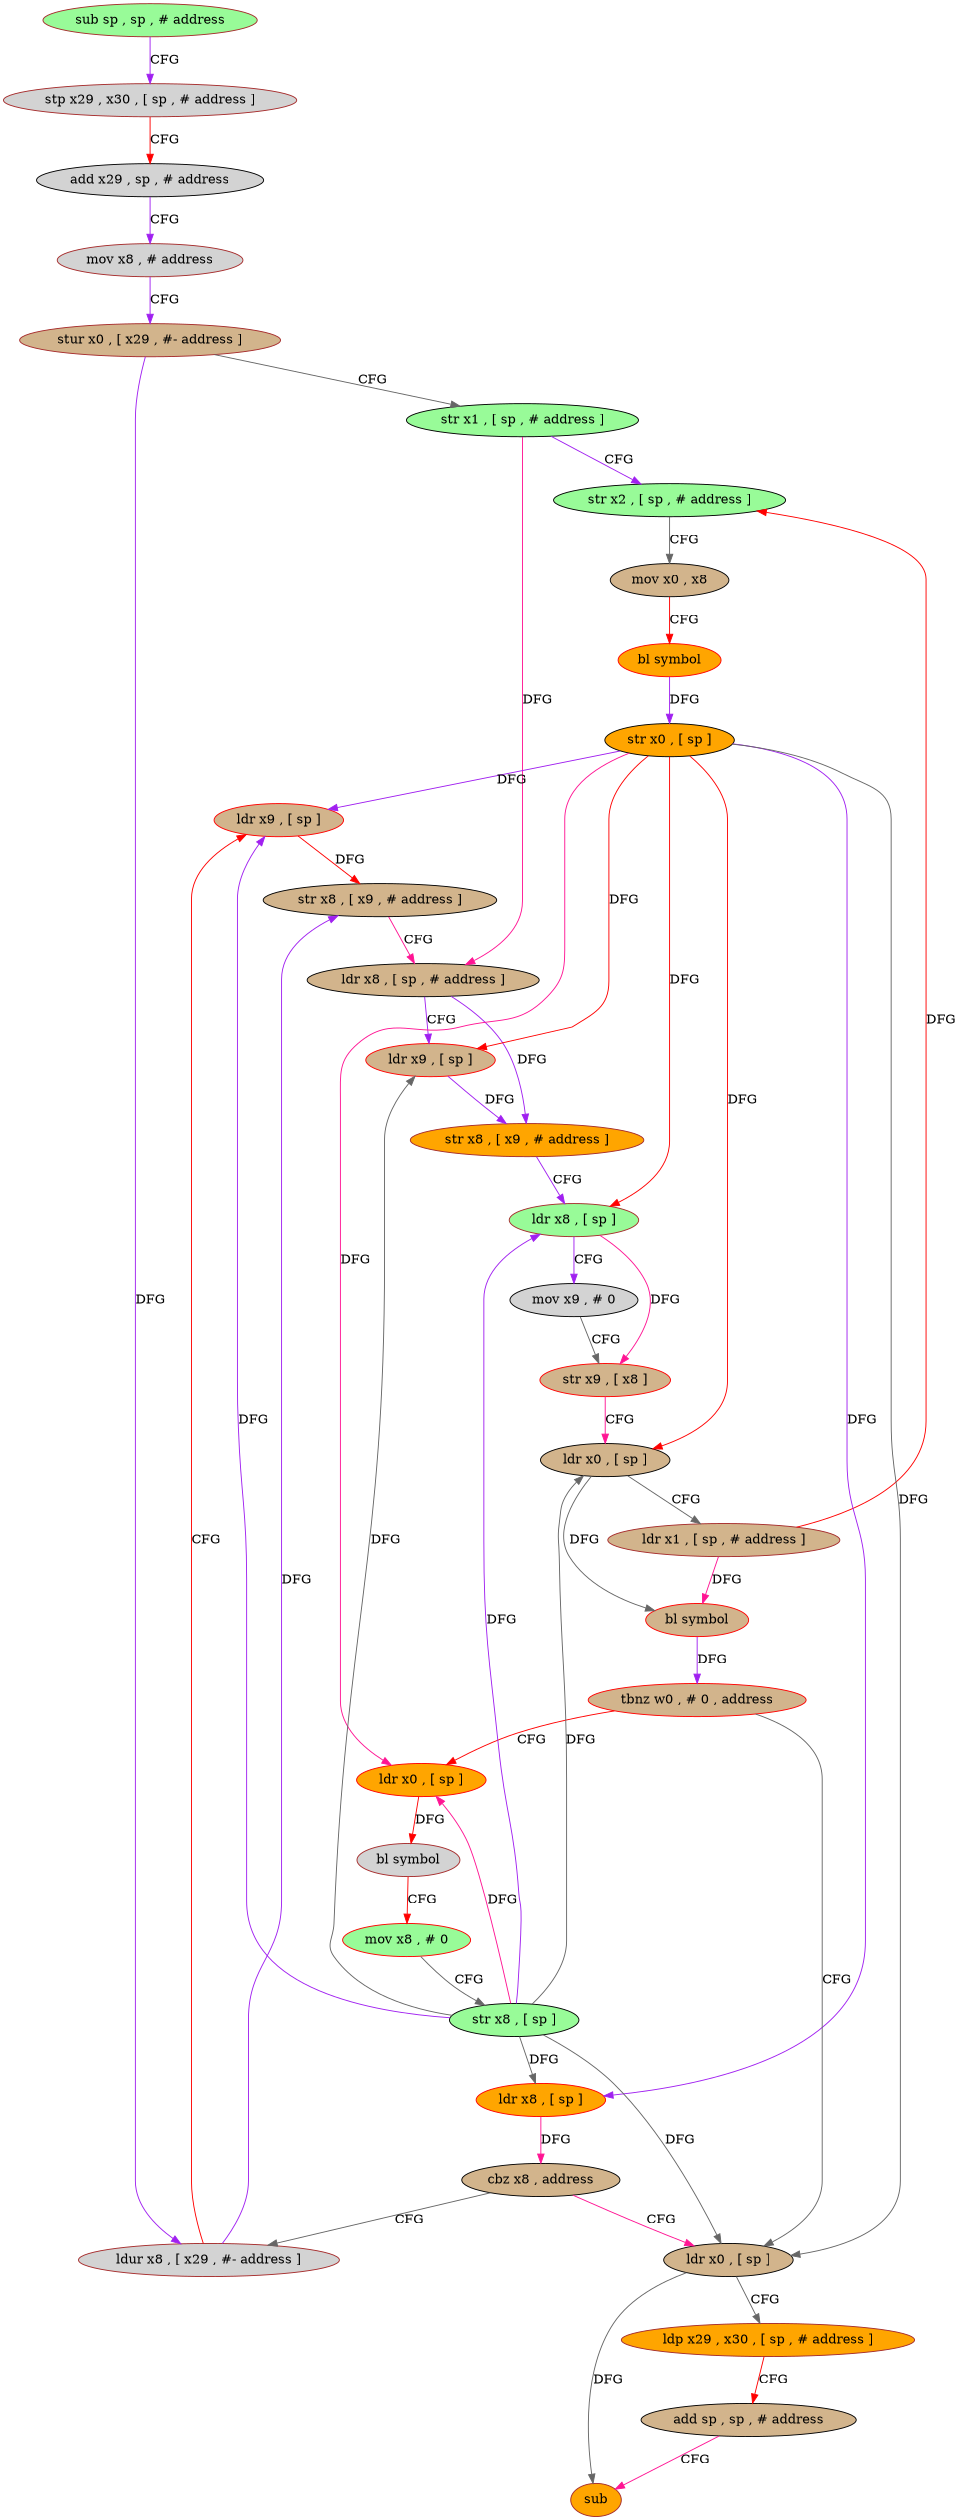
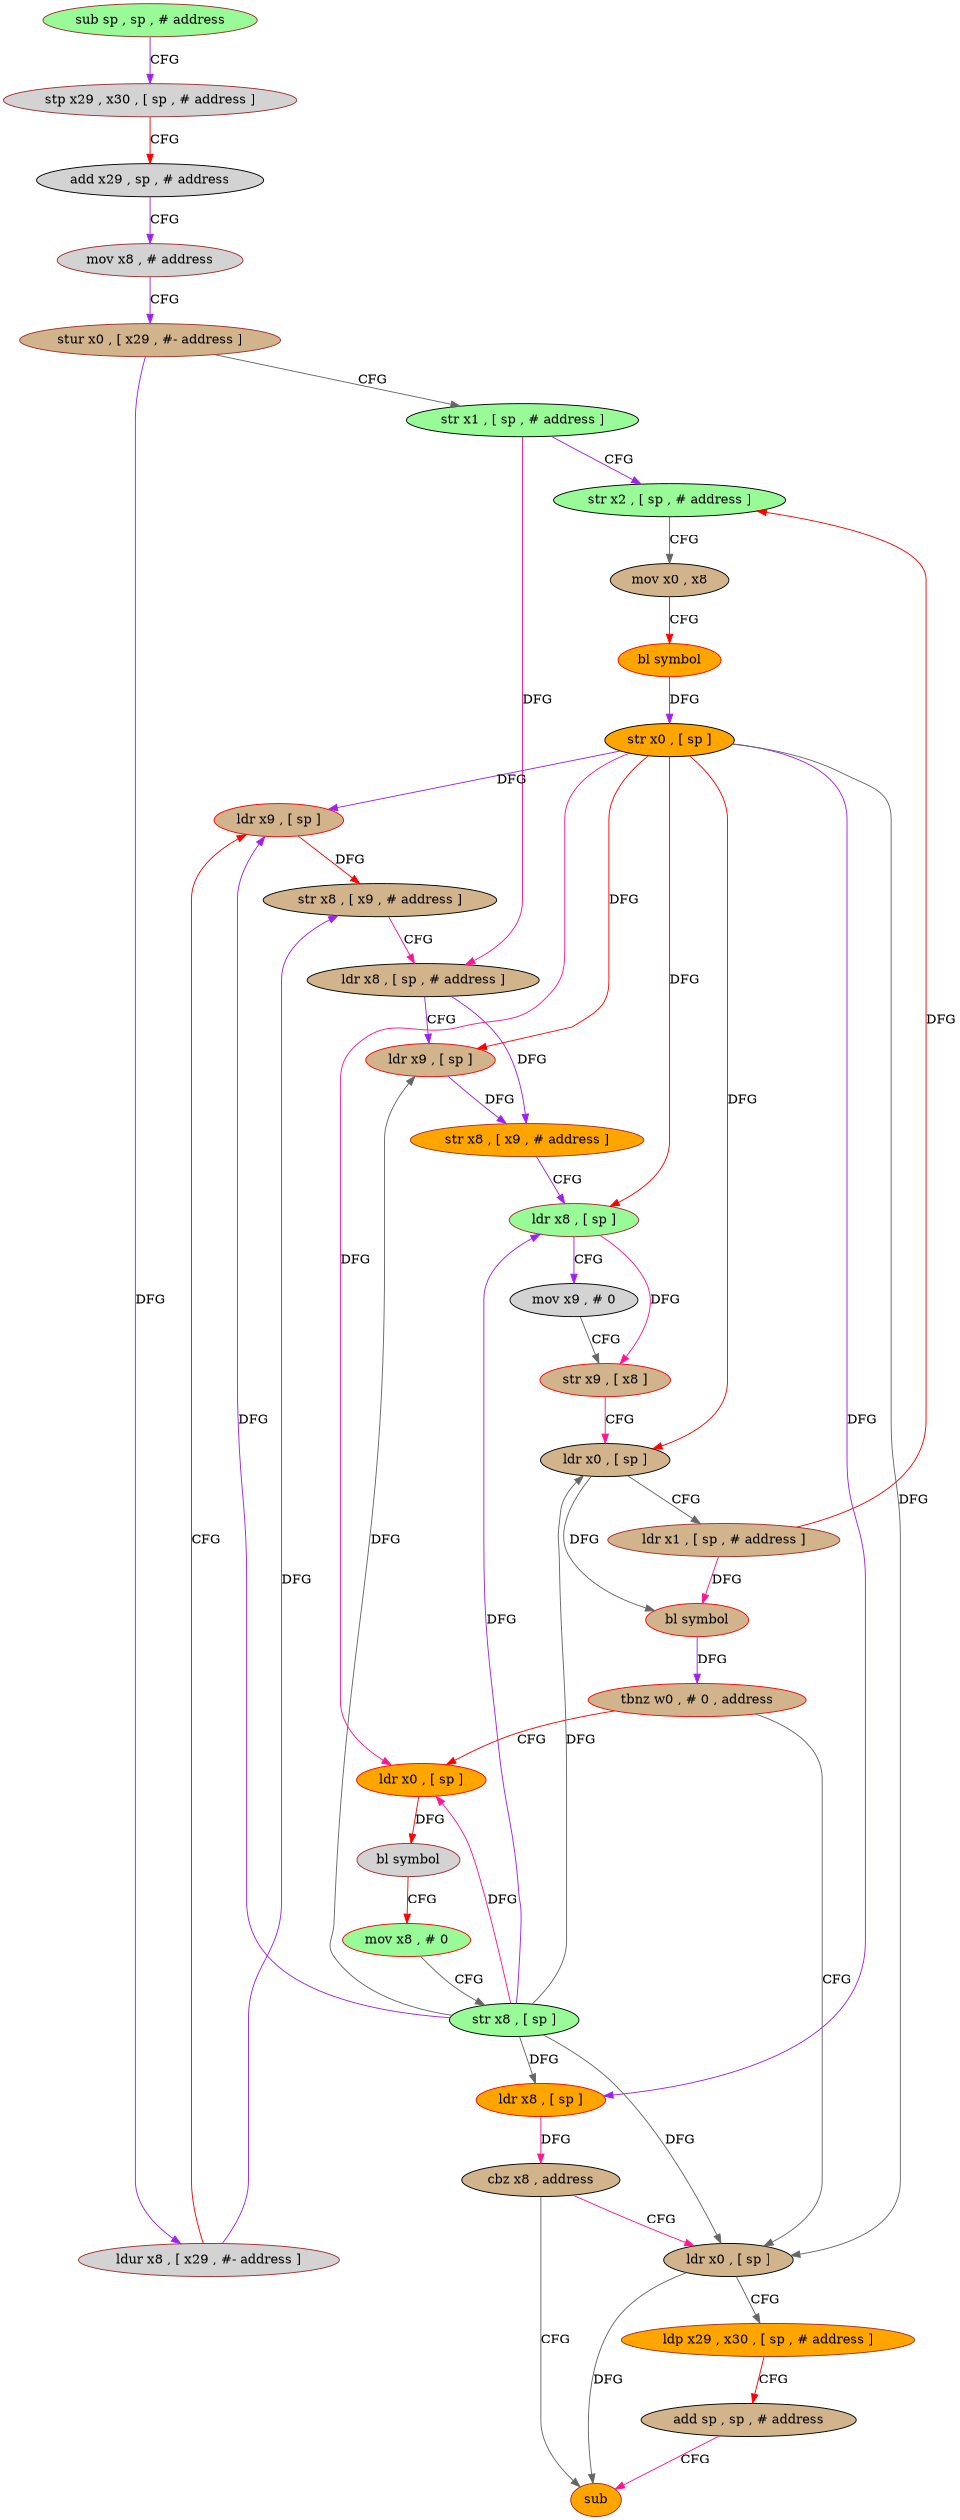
(384, 2218) -> (541, 2343)
